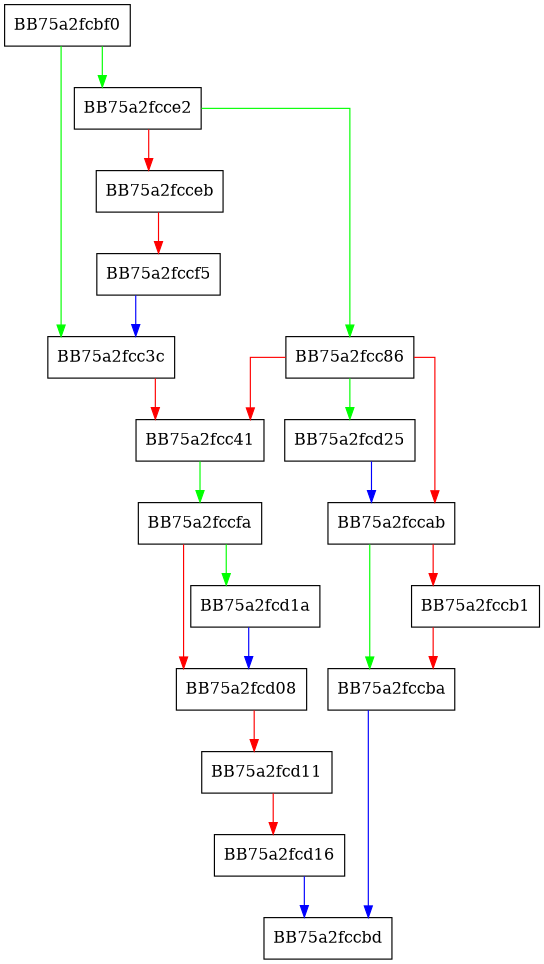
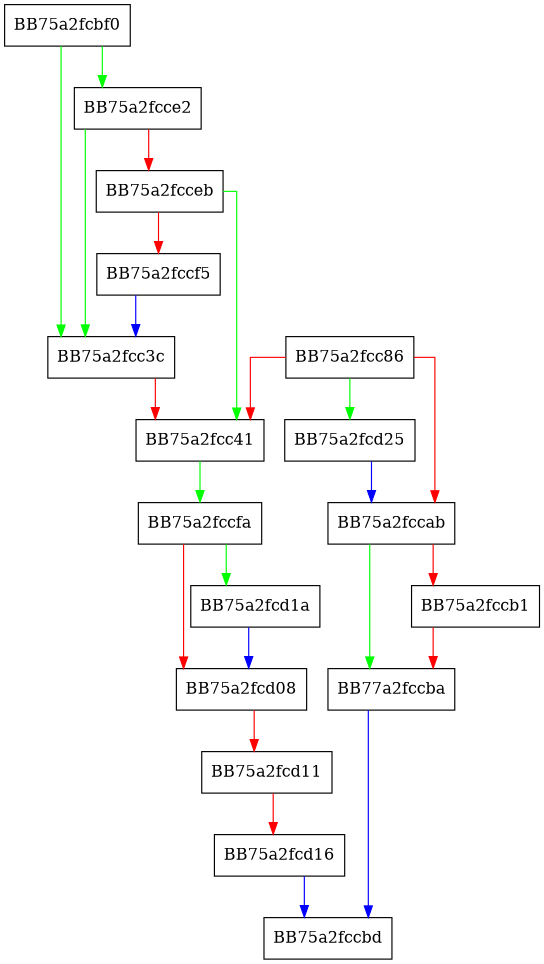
(350, 142) -> (85, 227)
none -> (237, 293)
(391, 689) -> (391, 689)
